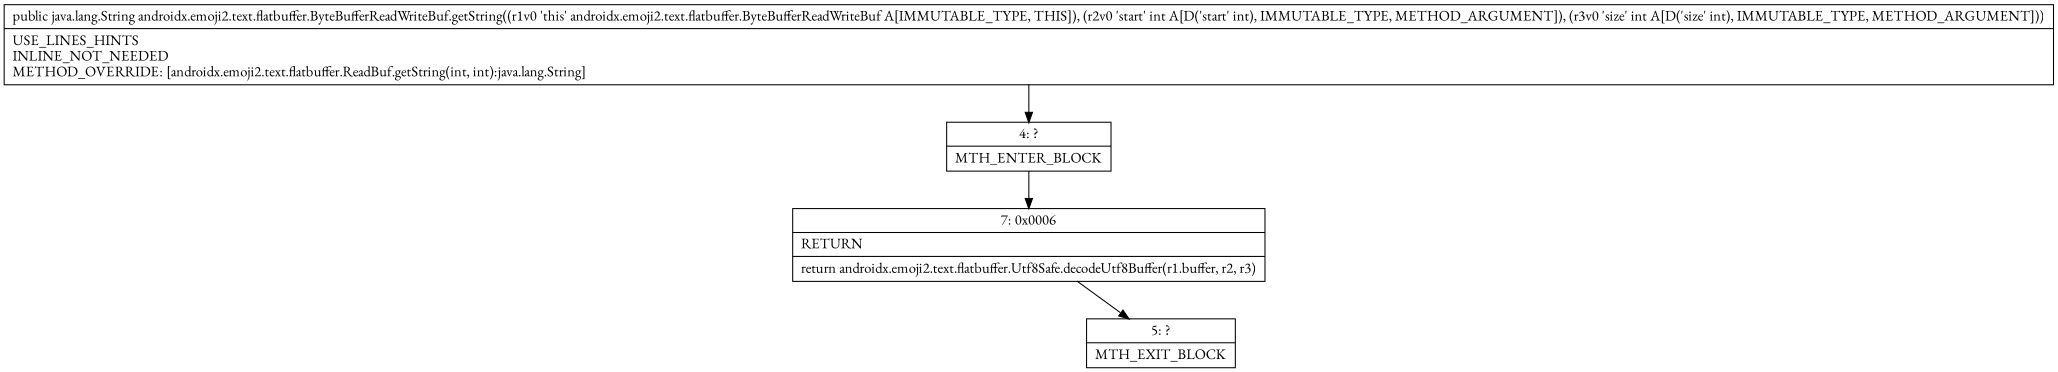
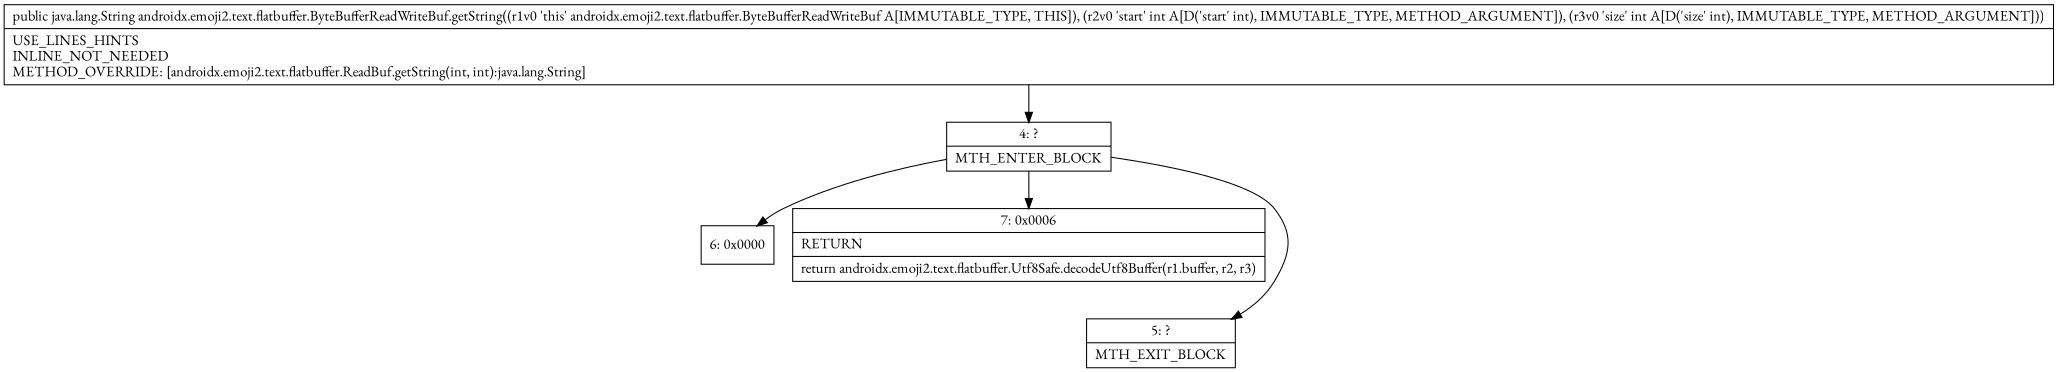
none -> (738, 245)
(1099, 297) -> (1256, 195)
